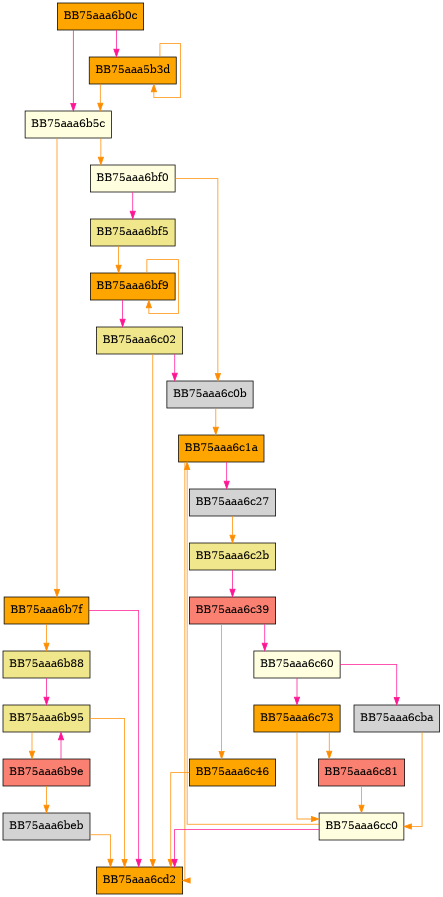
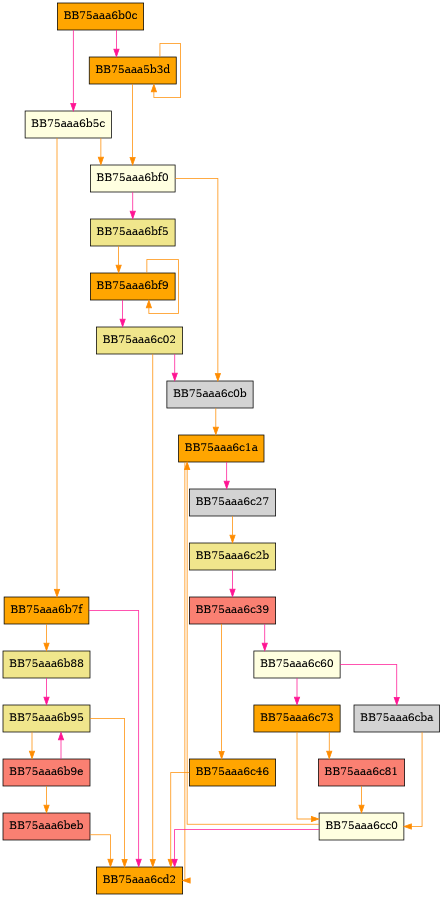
(100, 94) -> (133, 121)
(46, 826) -> (46, 826)
